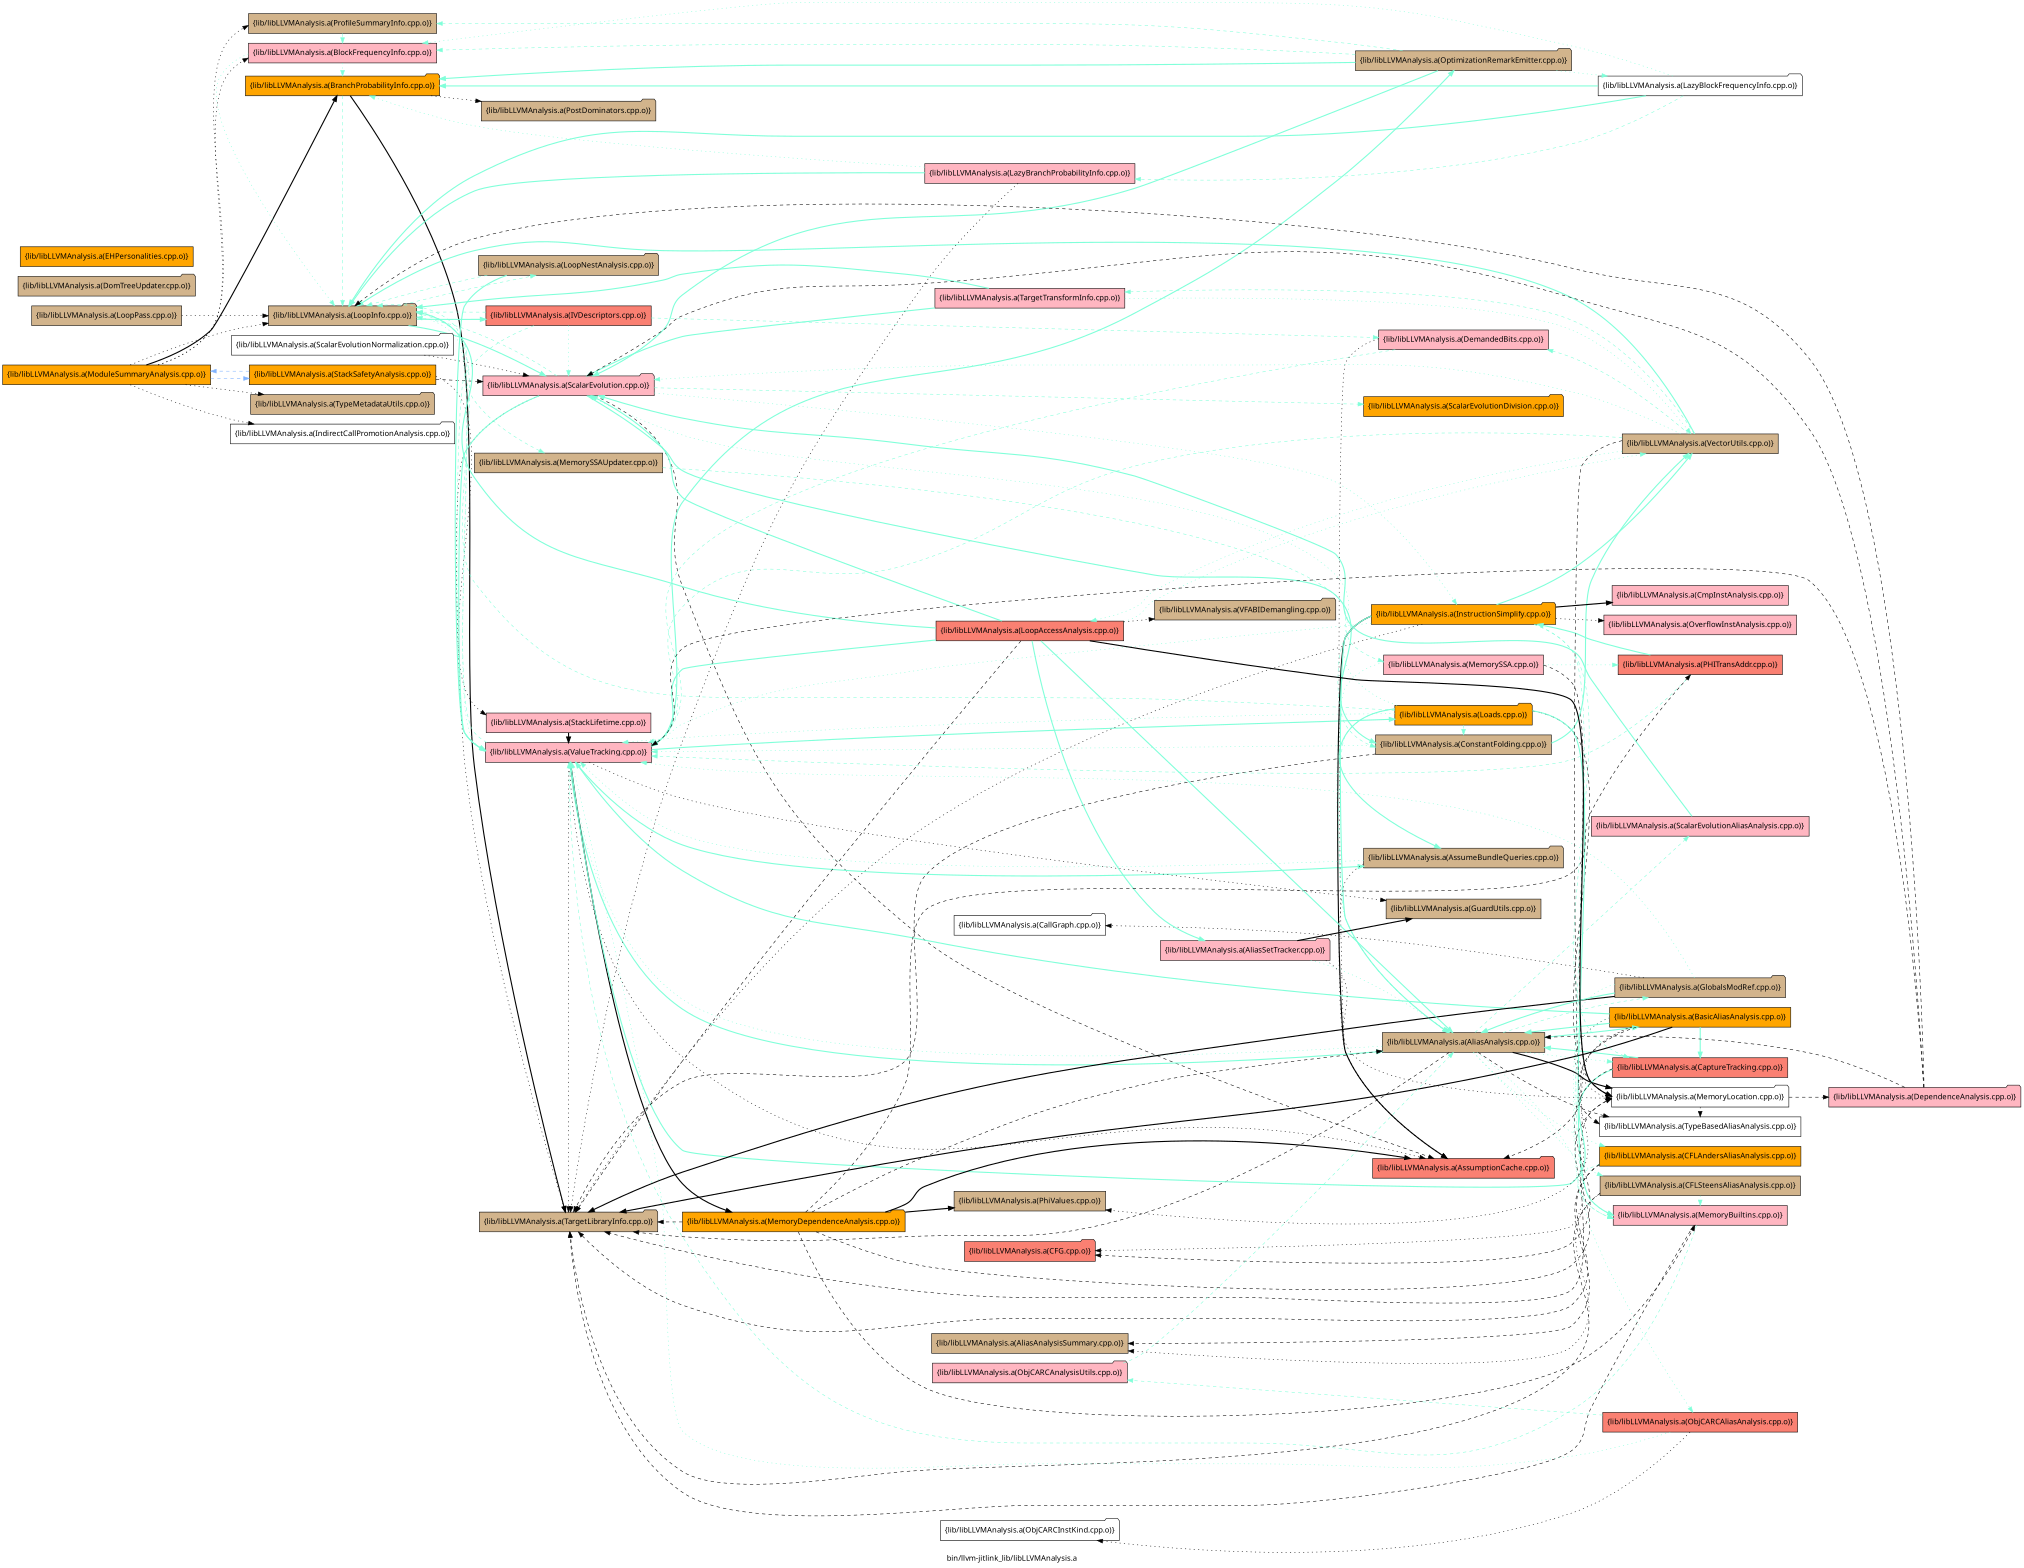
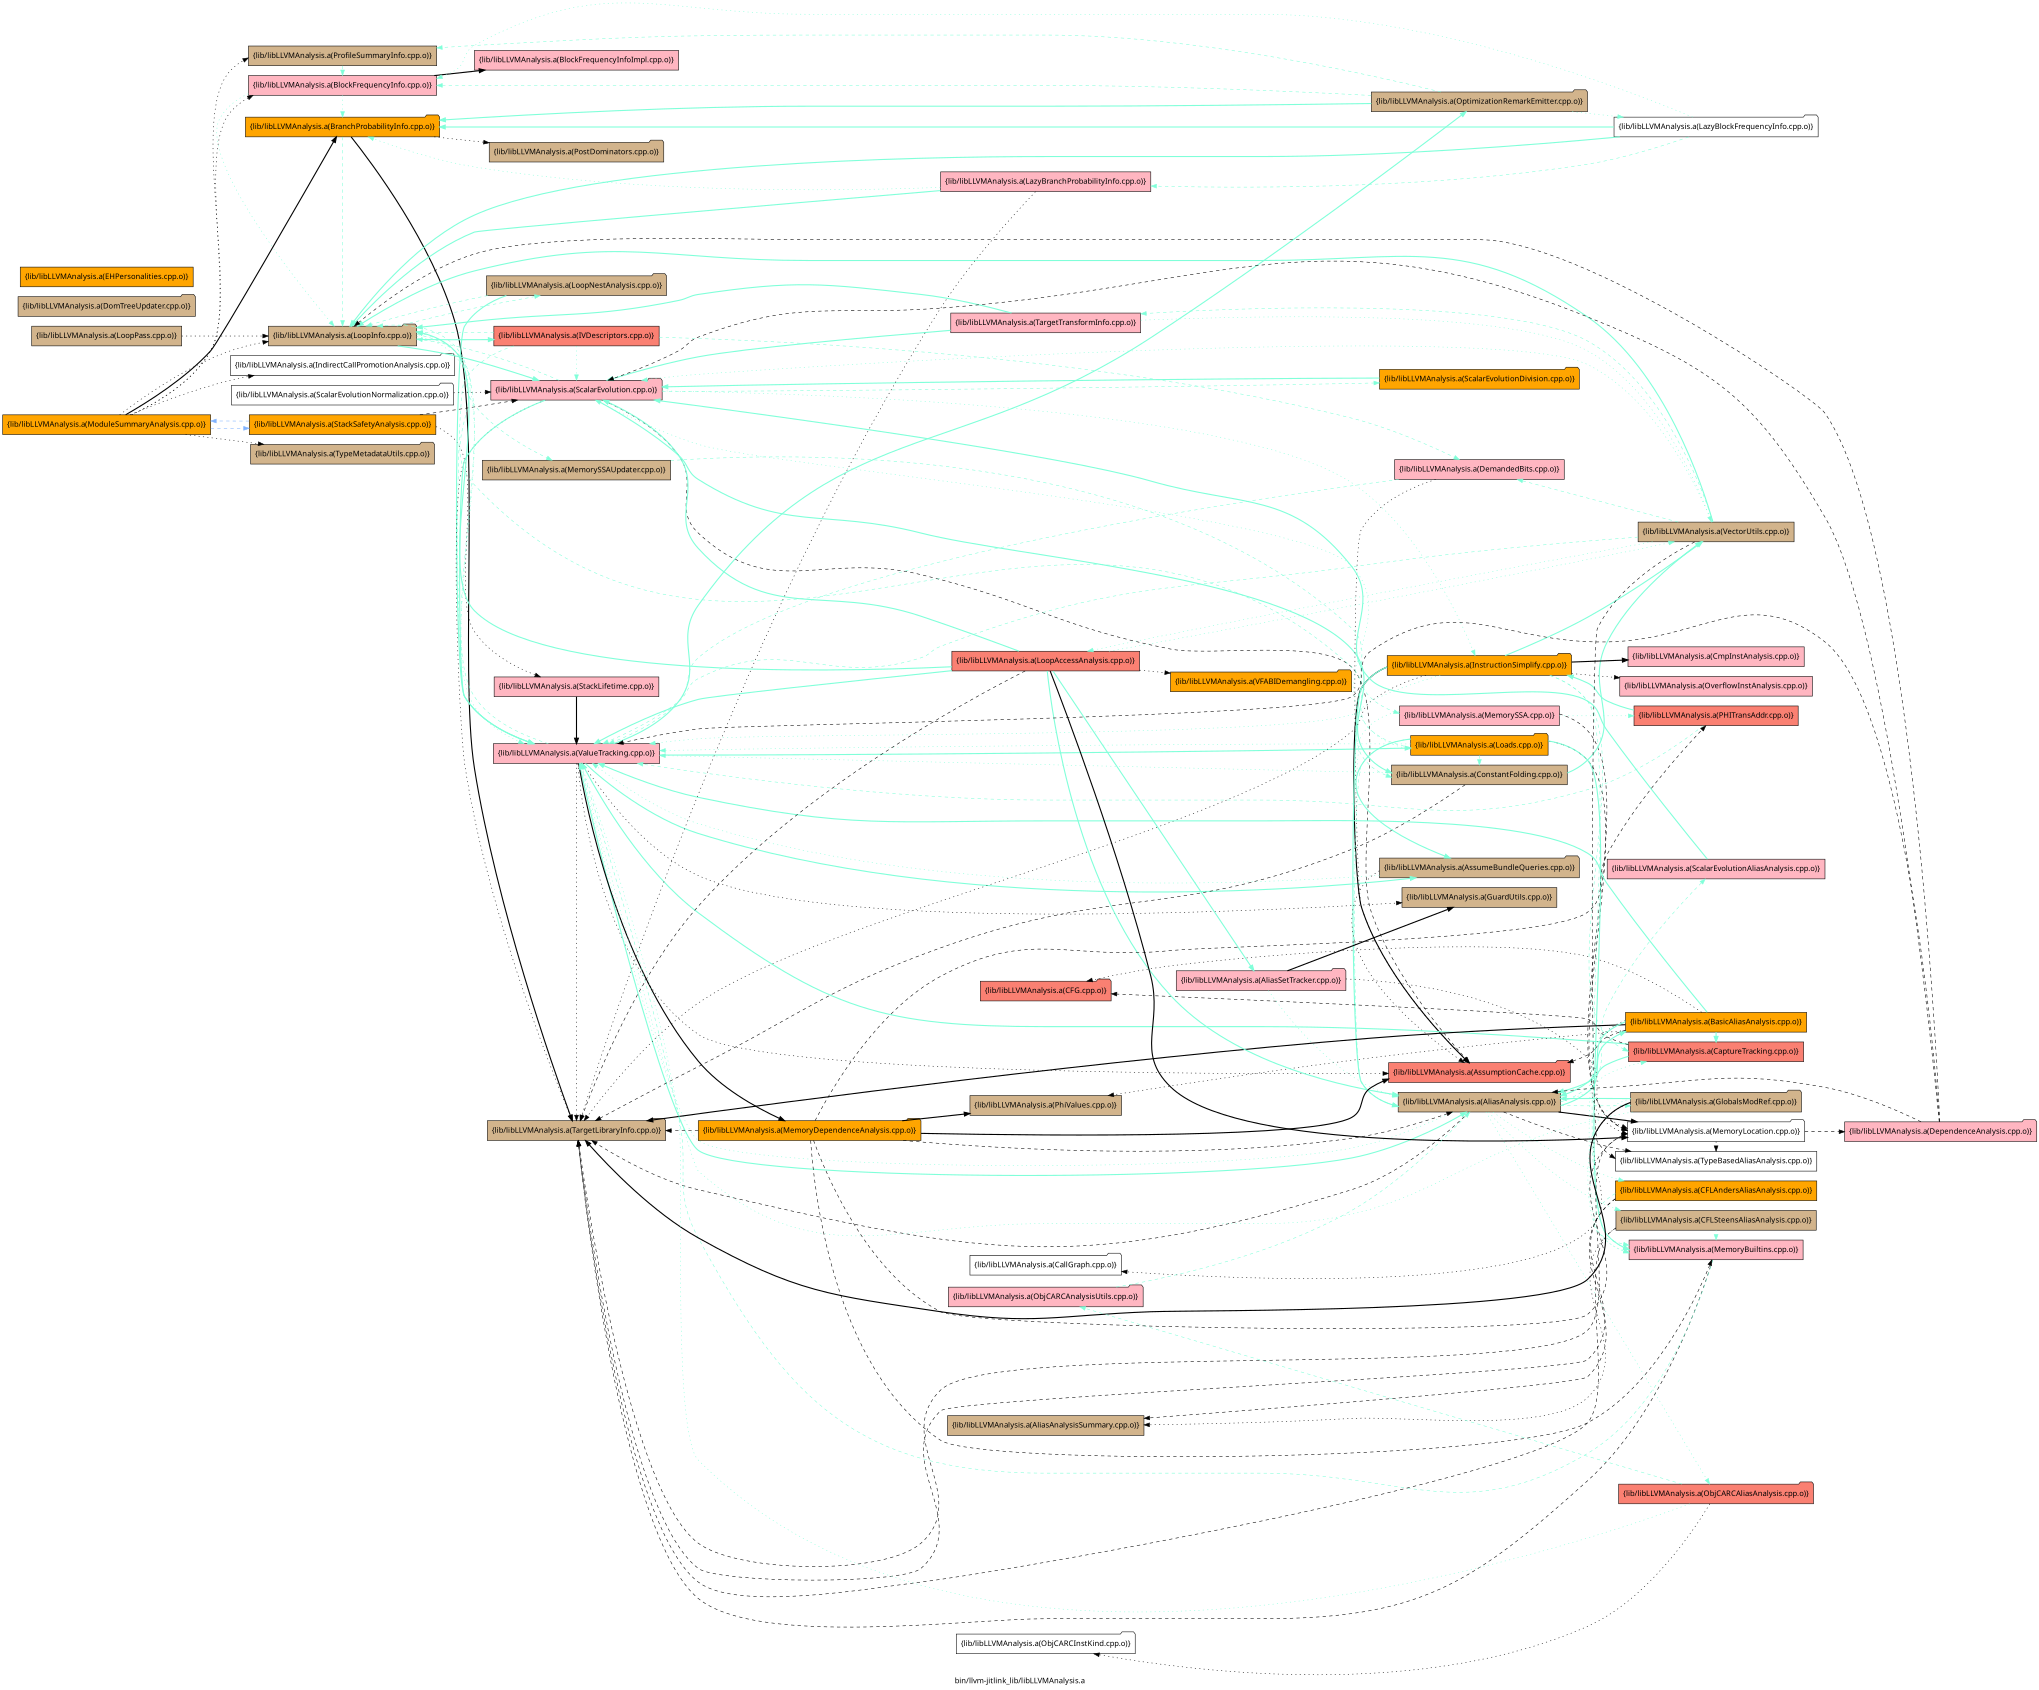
none -> (576, 60)
(1004, 213) -> (1024, 381)
(1245, 610) -> (1261, 682)
(1700, 1422) -> (1716, 1494)
